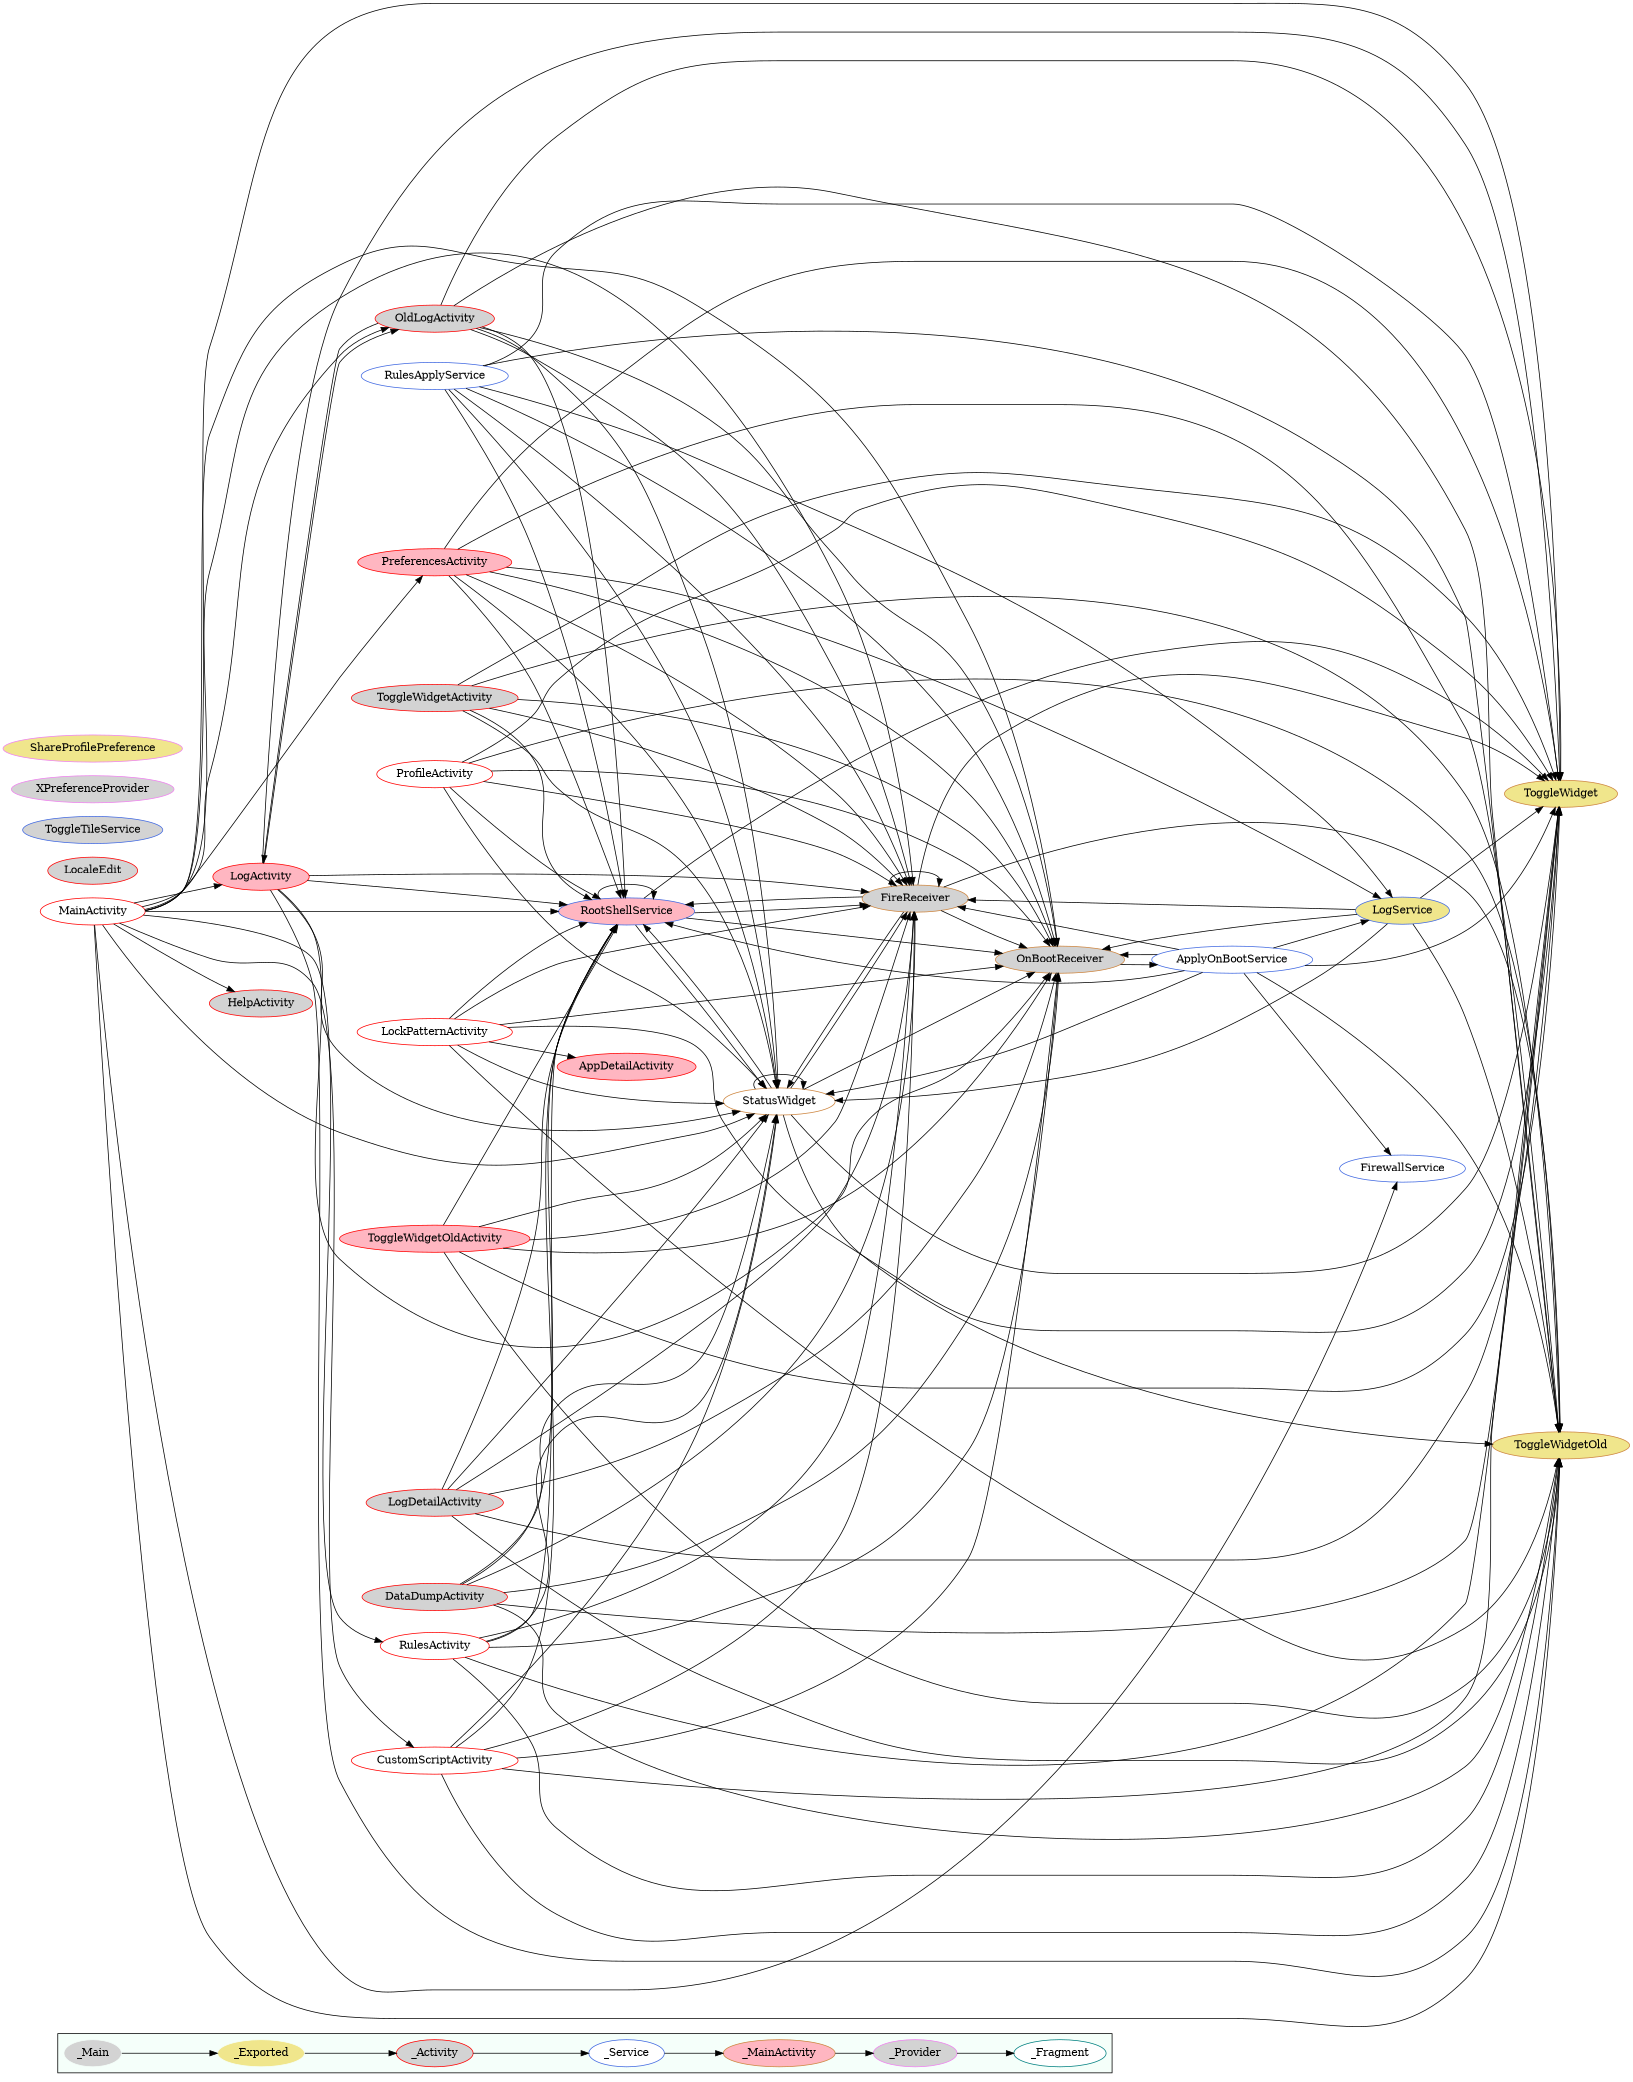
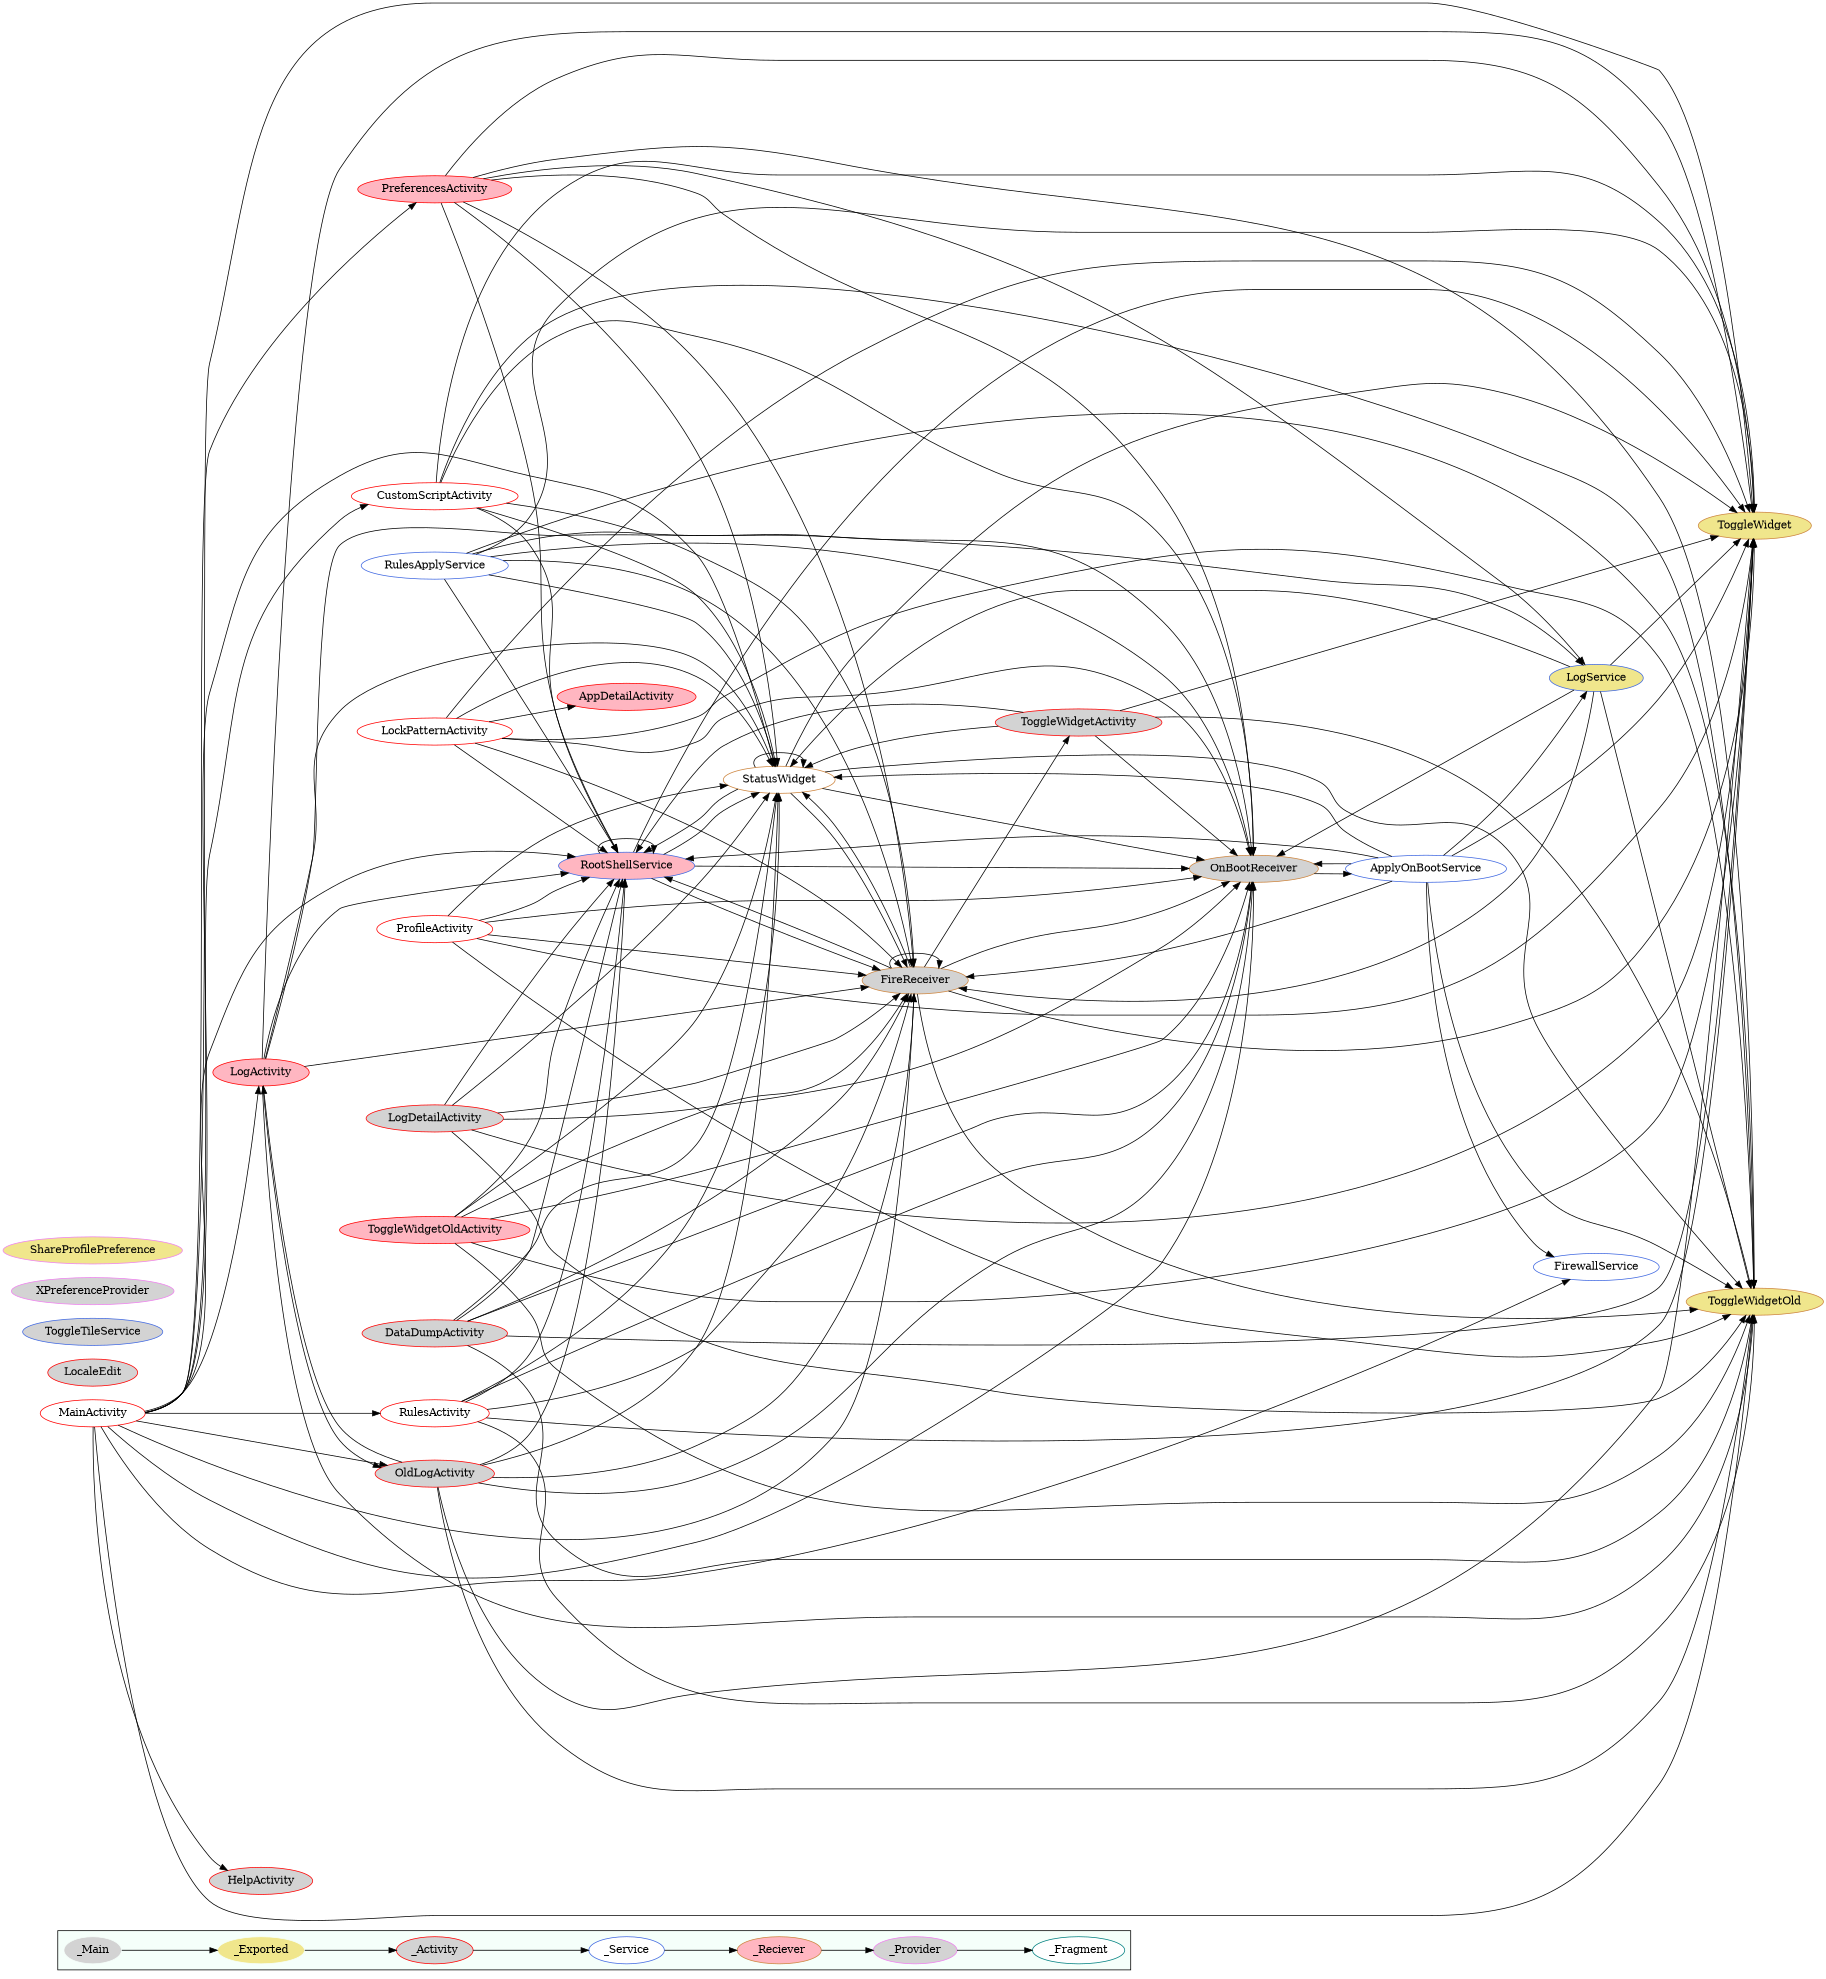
(705, 769) -> (995, 855)
(779, 2053) -> (779, 1950)
